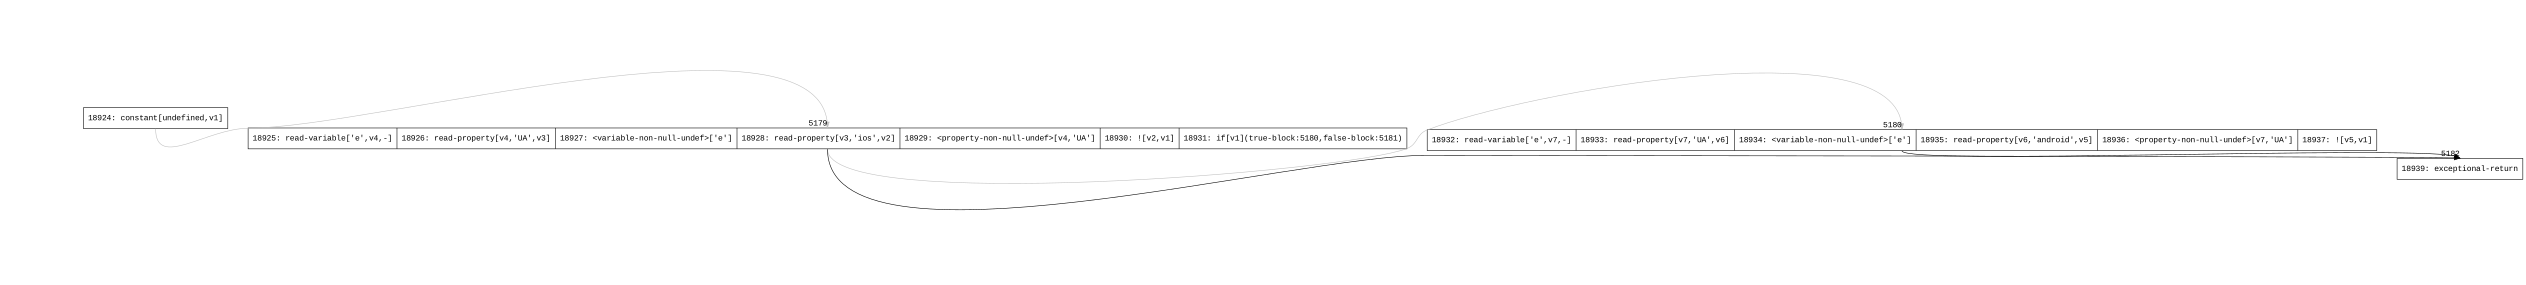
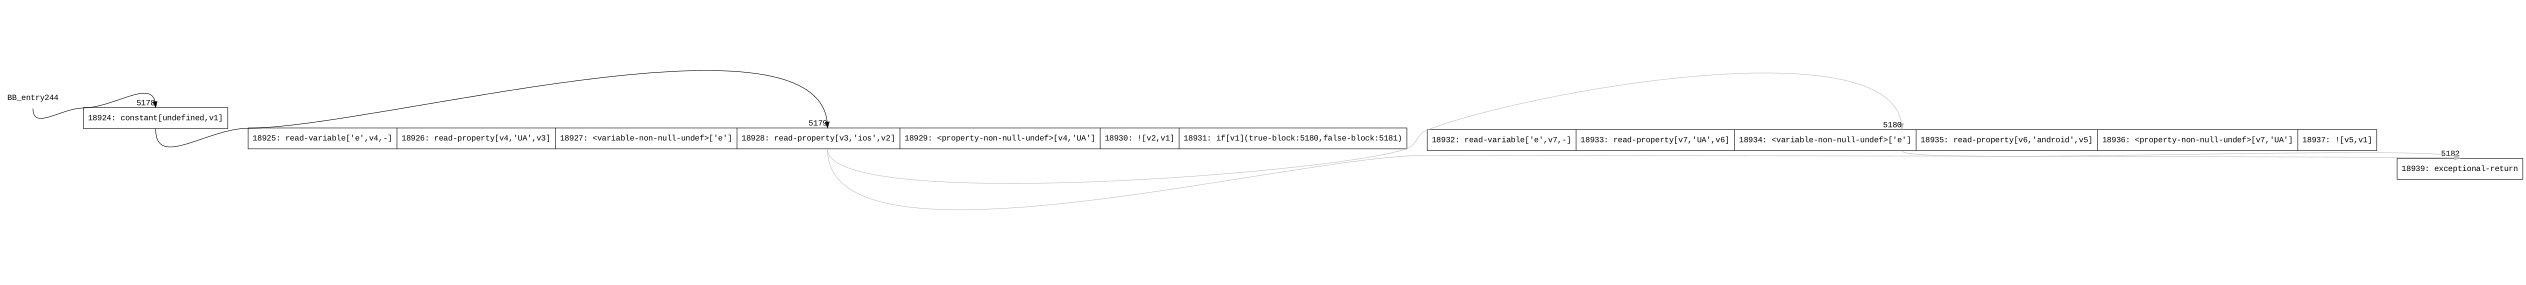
(494, 93) -> (494, 93)
none -> (33, 98)
(2261, 153) -> (2261, 153)
(1626, 156) -> (1626, 156)
